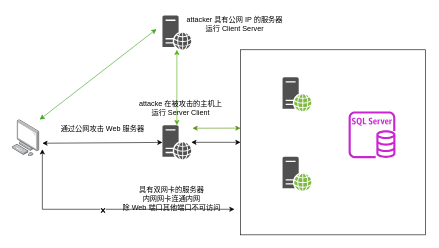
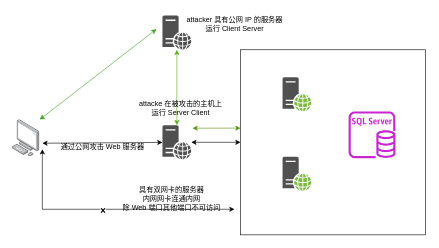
(102, 128) -> (102, 146)
